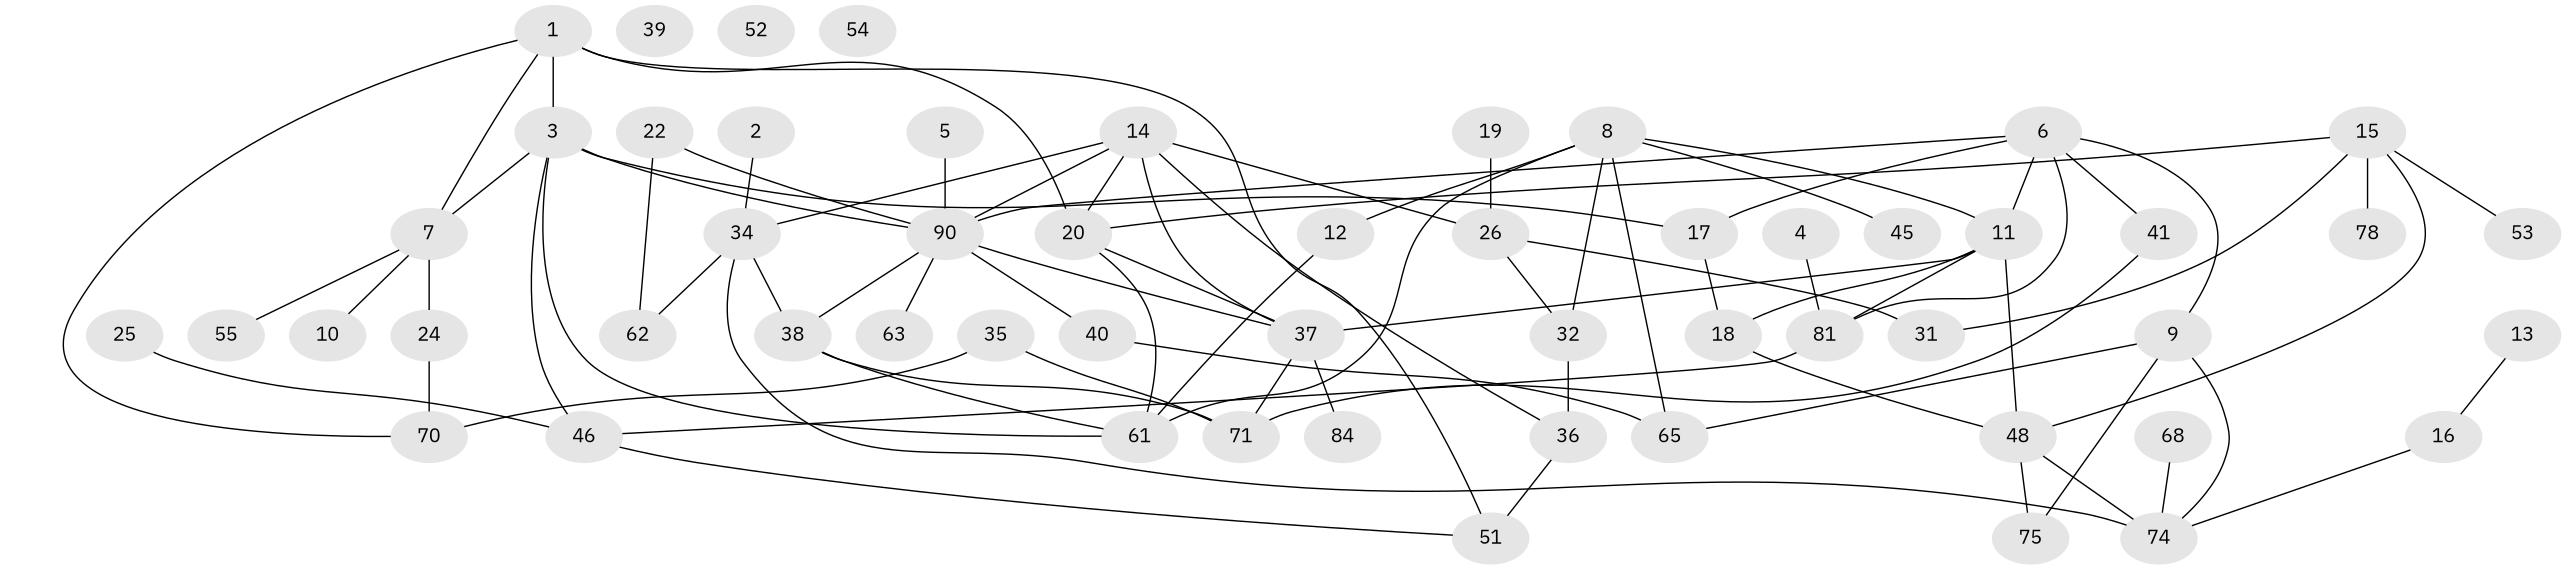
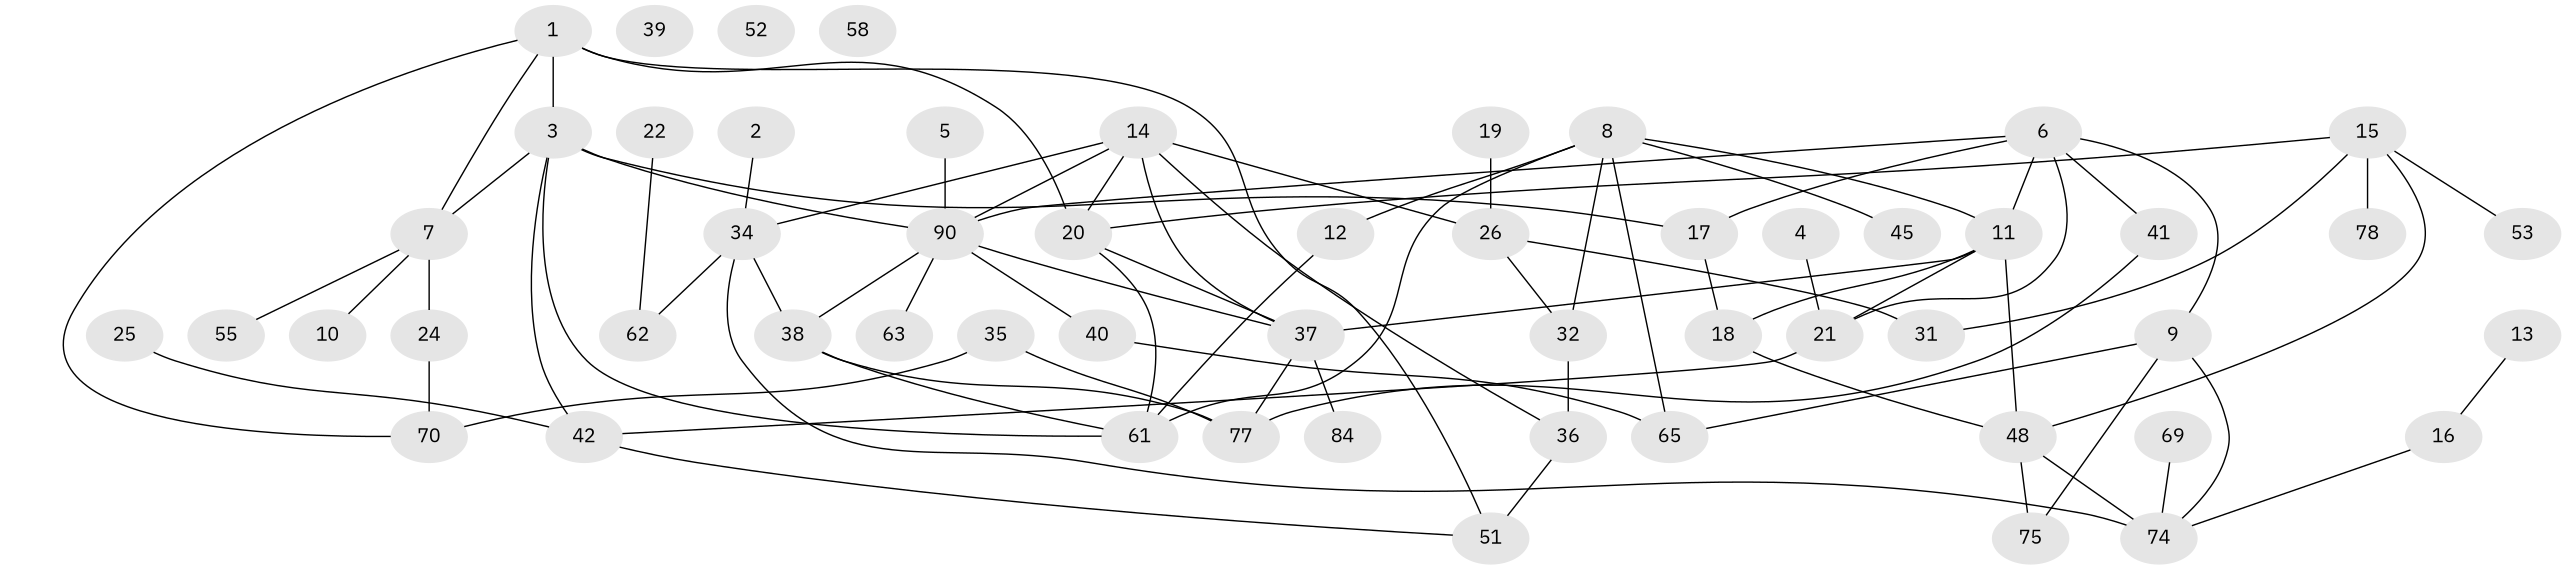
(858, 31) -> (858, 31)
(774, 182) -> none
(1825, 336) -> (1825, 336)
(584, 437) -> (584, 437)
(1241, 437) -> (1241, 437)
(2173, 437) -> (2173, 437)
